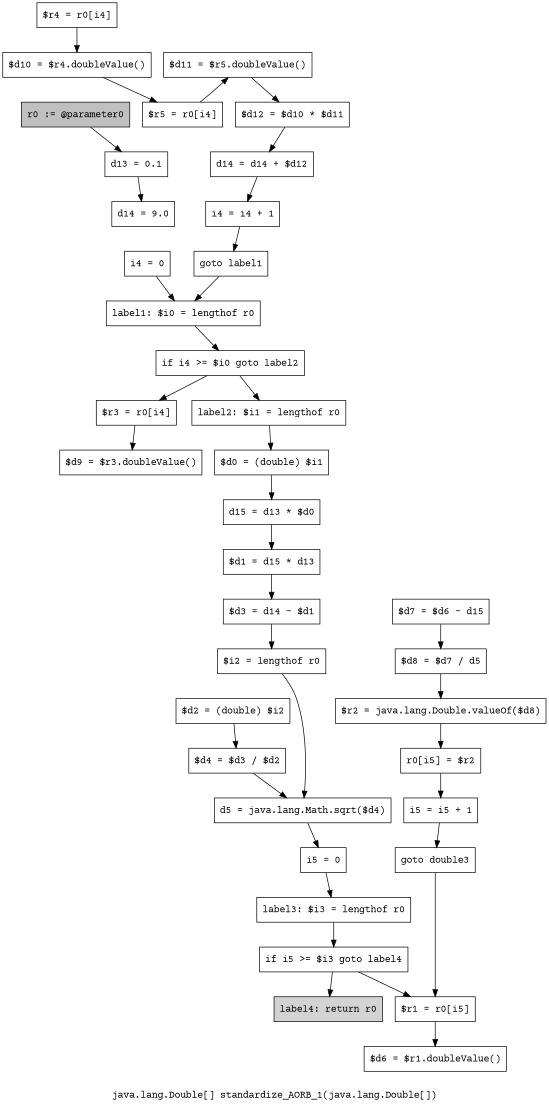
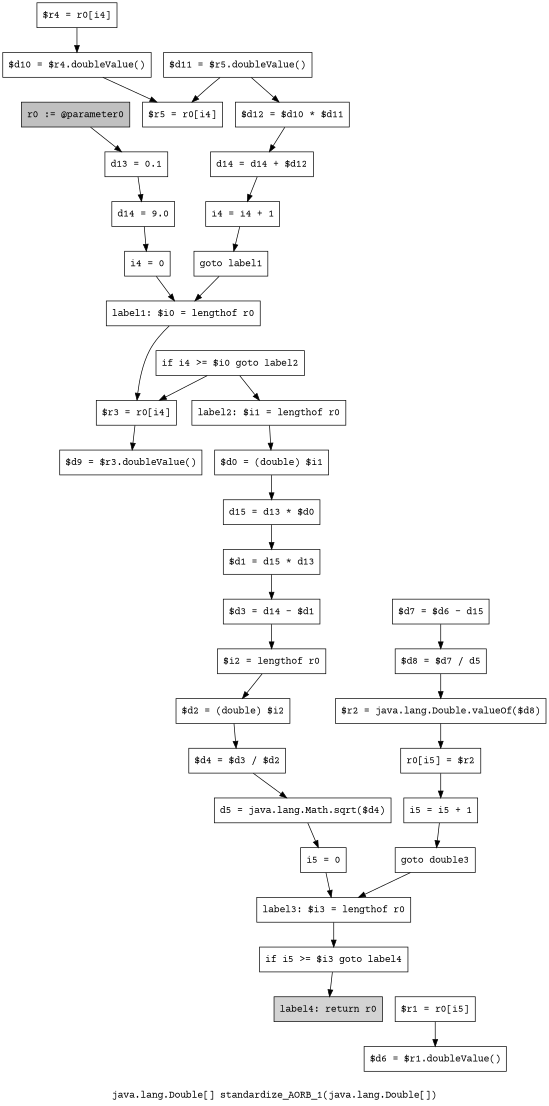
(212, 92) -> (208, 87)
none -> (145, 235)
(204, 336) -> (147, 356)
(303, 730) -> (254, 683)
(435, 931) -> (388, 883)
(381, 983) -> none
